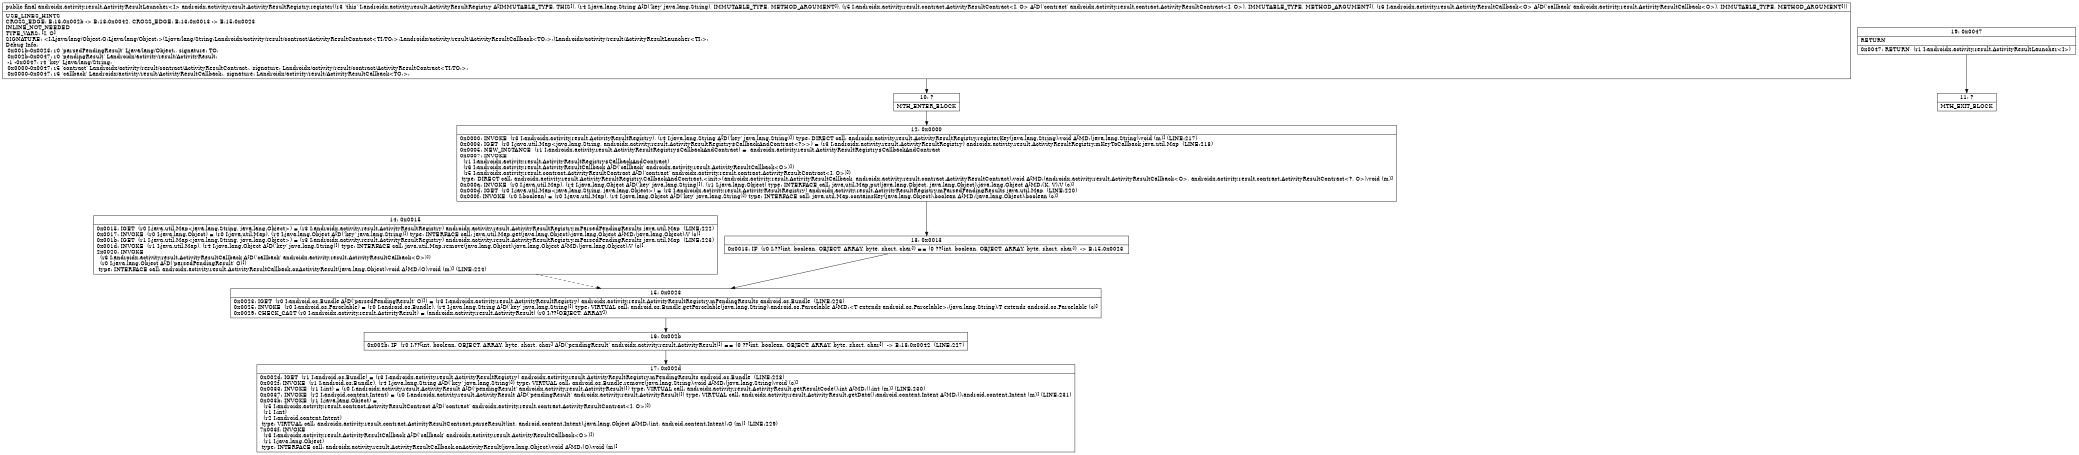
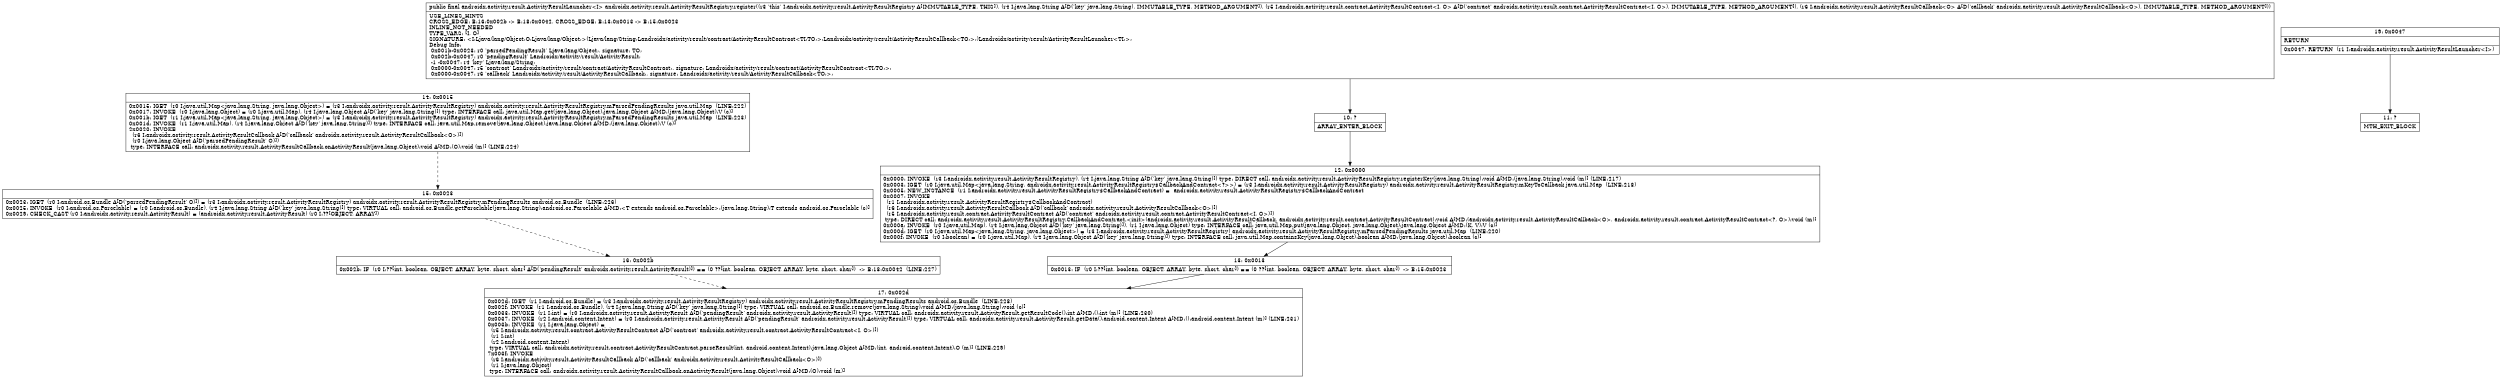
(927, 106) -> (1350, 127)
(811, 271) -> (1167, 281)
(666, 323) -> (546, 237)
(666, 355) -> (697, 281)
